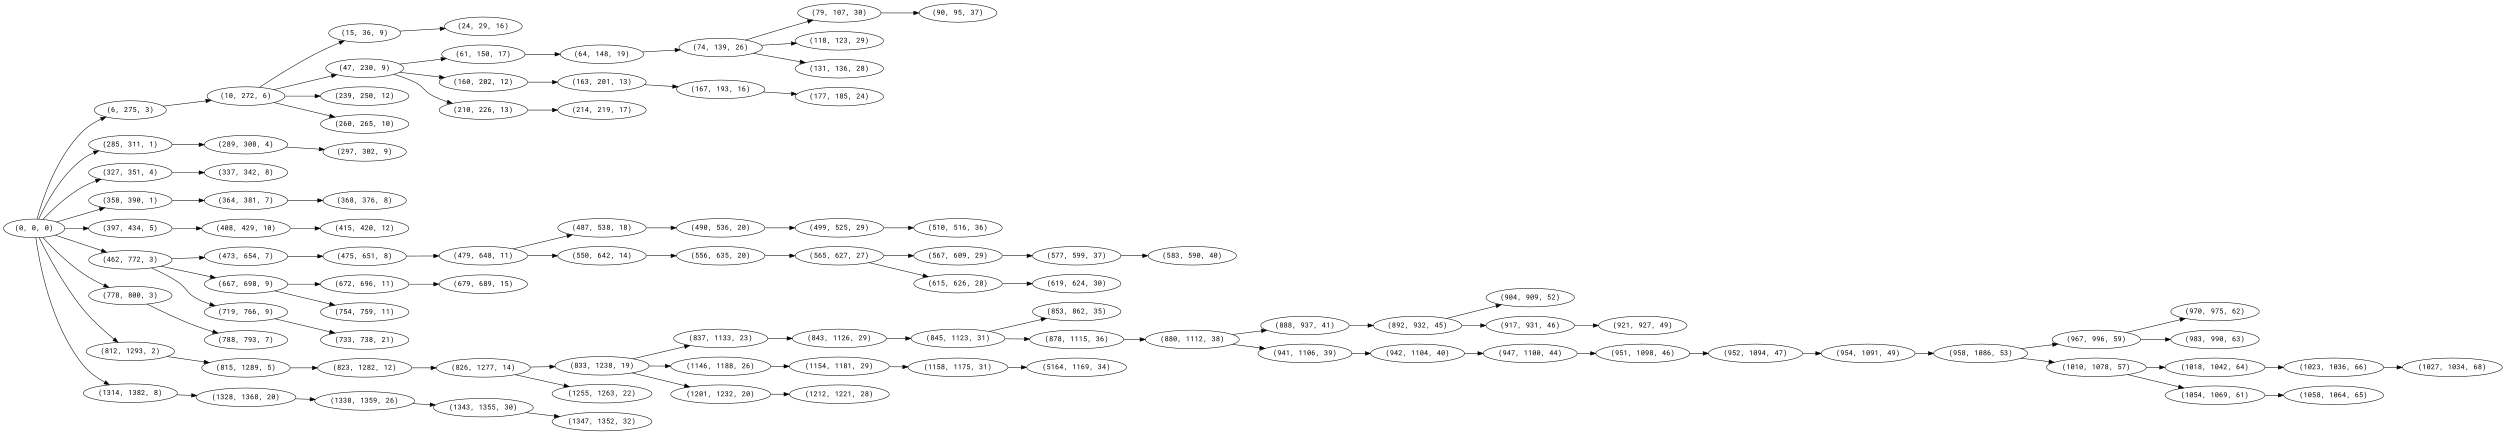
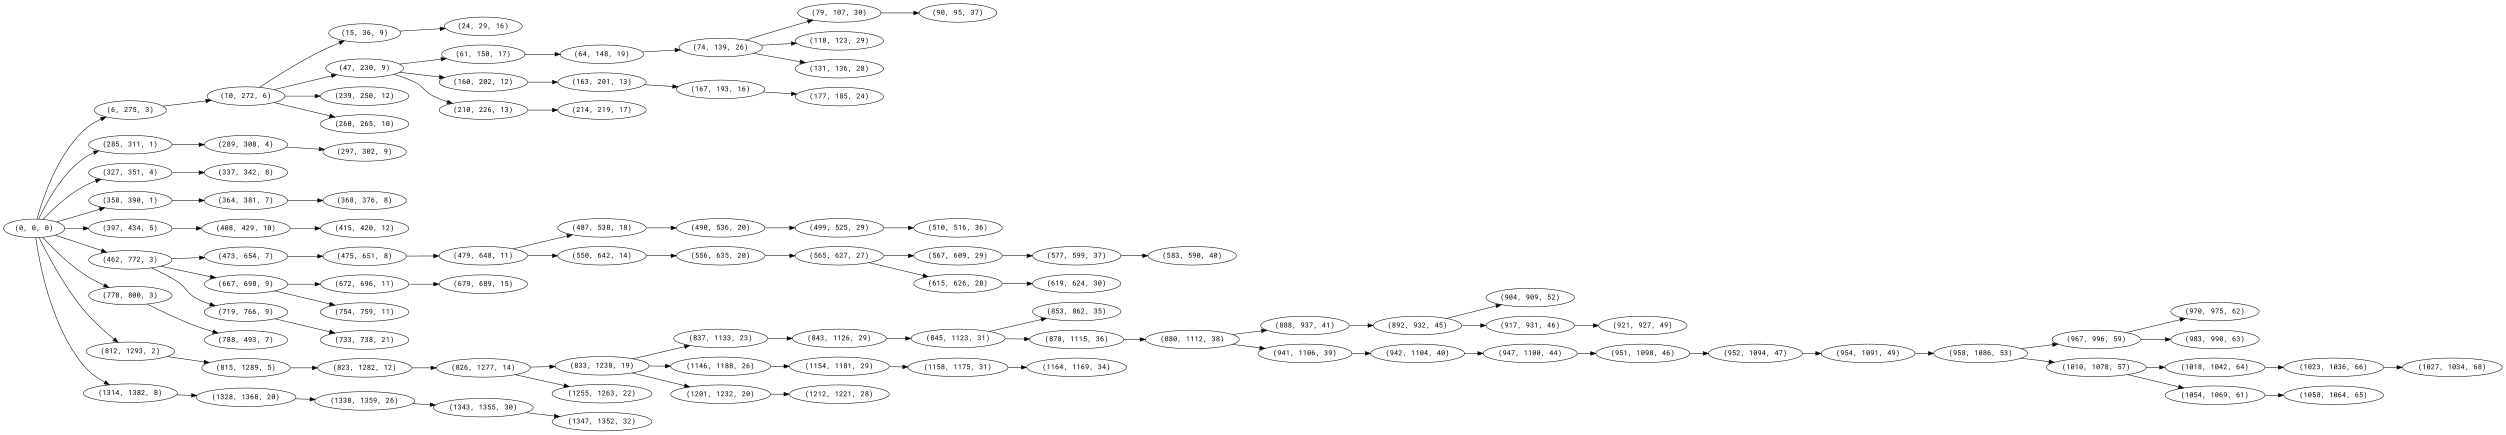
(246, 340) -> (246, 340)
(1077, 367) -> (1077, 367)
